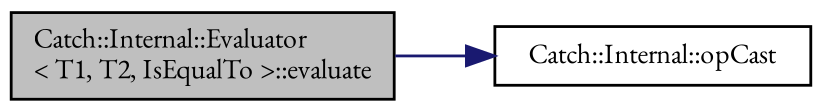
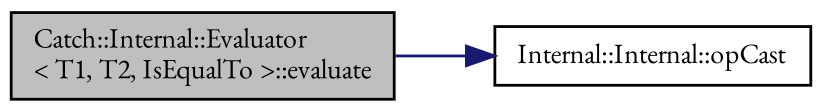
(653, 56) -> (653, 56)
